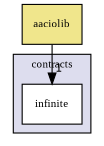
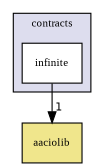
(52, 61) -> (52, 99)
